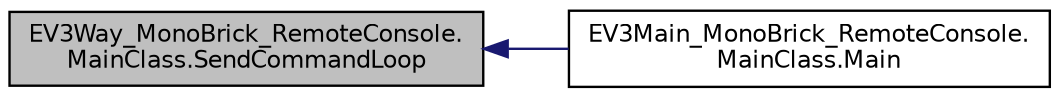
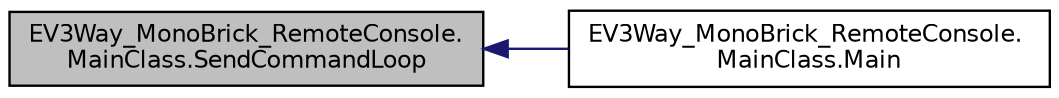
(809, 49) -> (809, 49)
